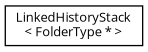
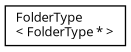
(74, 26) -> (65, 26)
